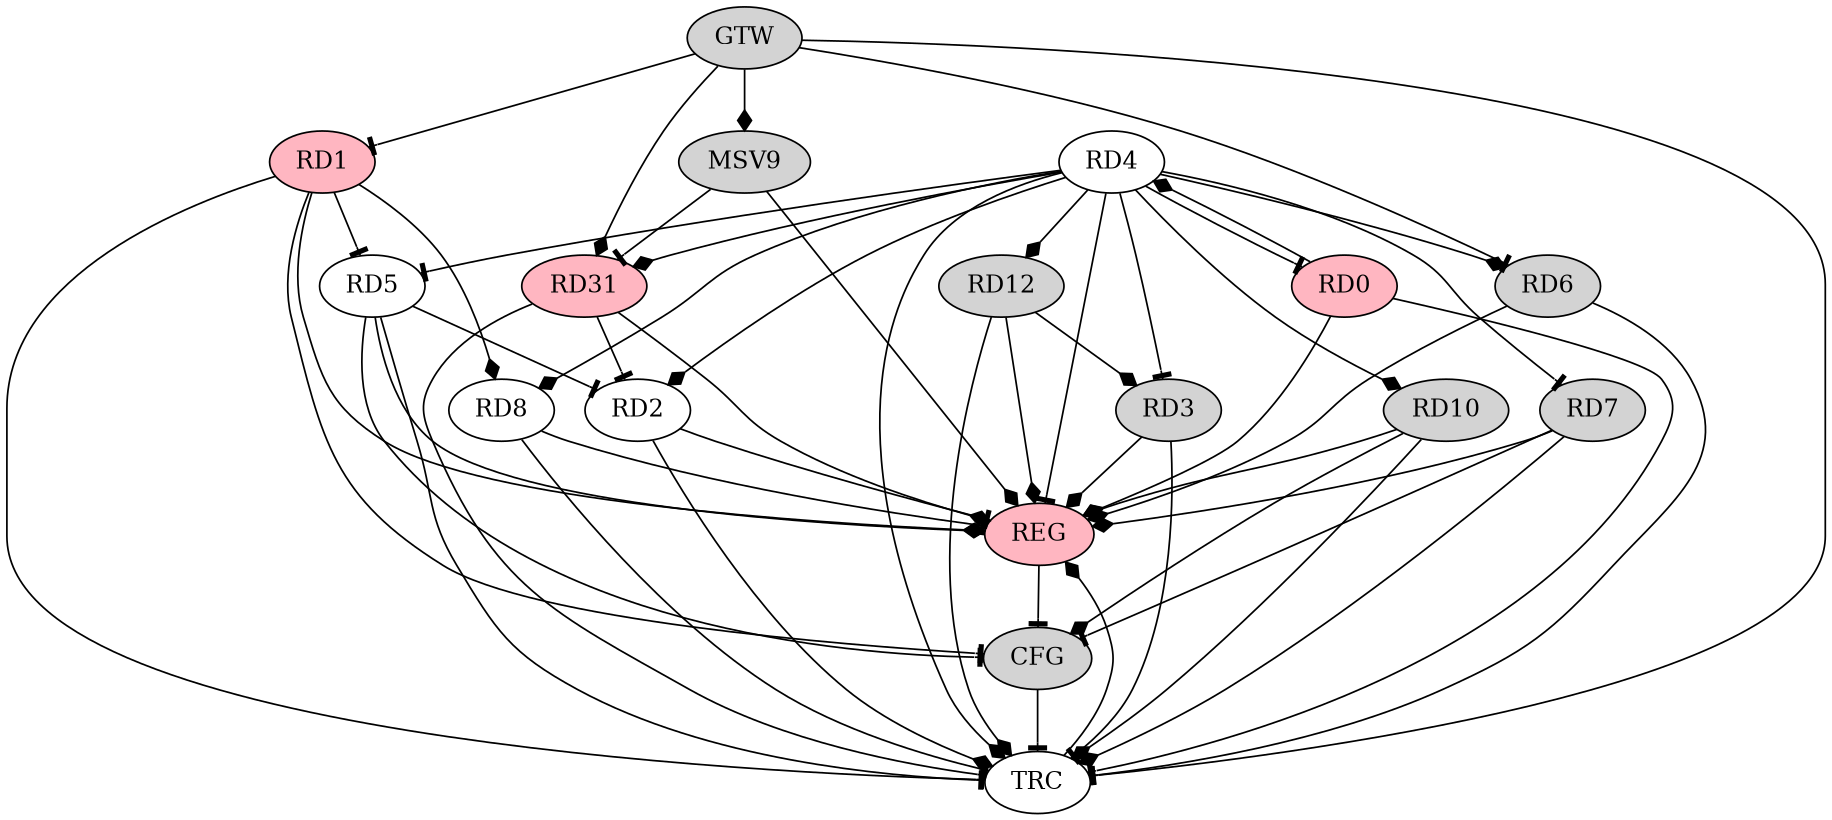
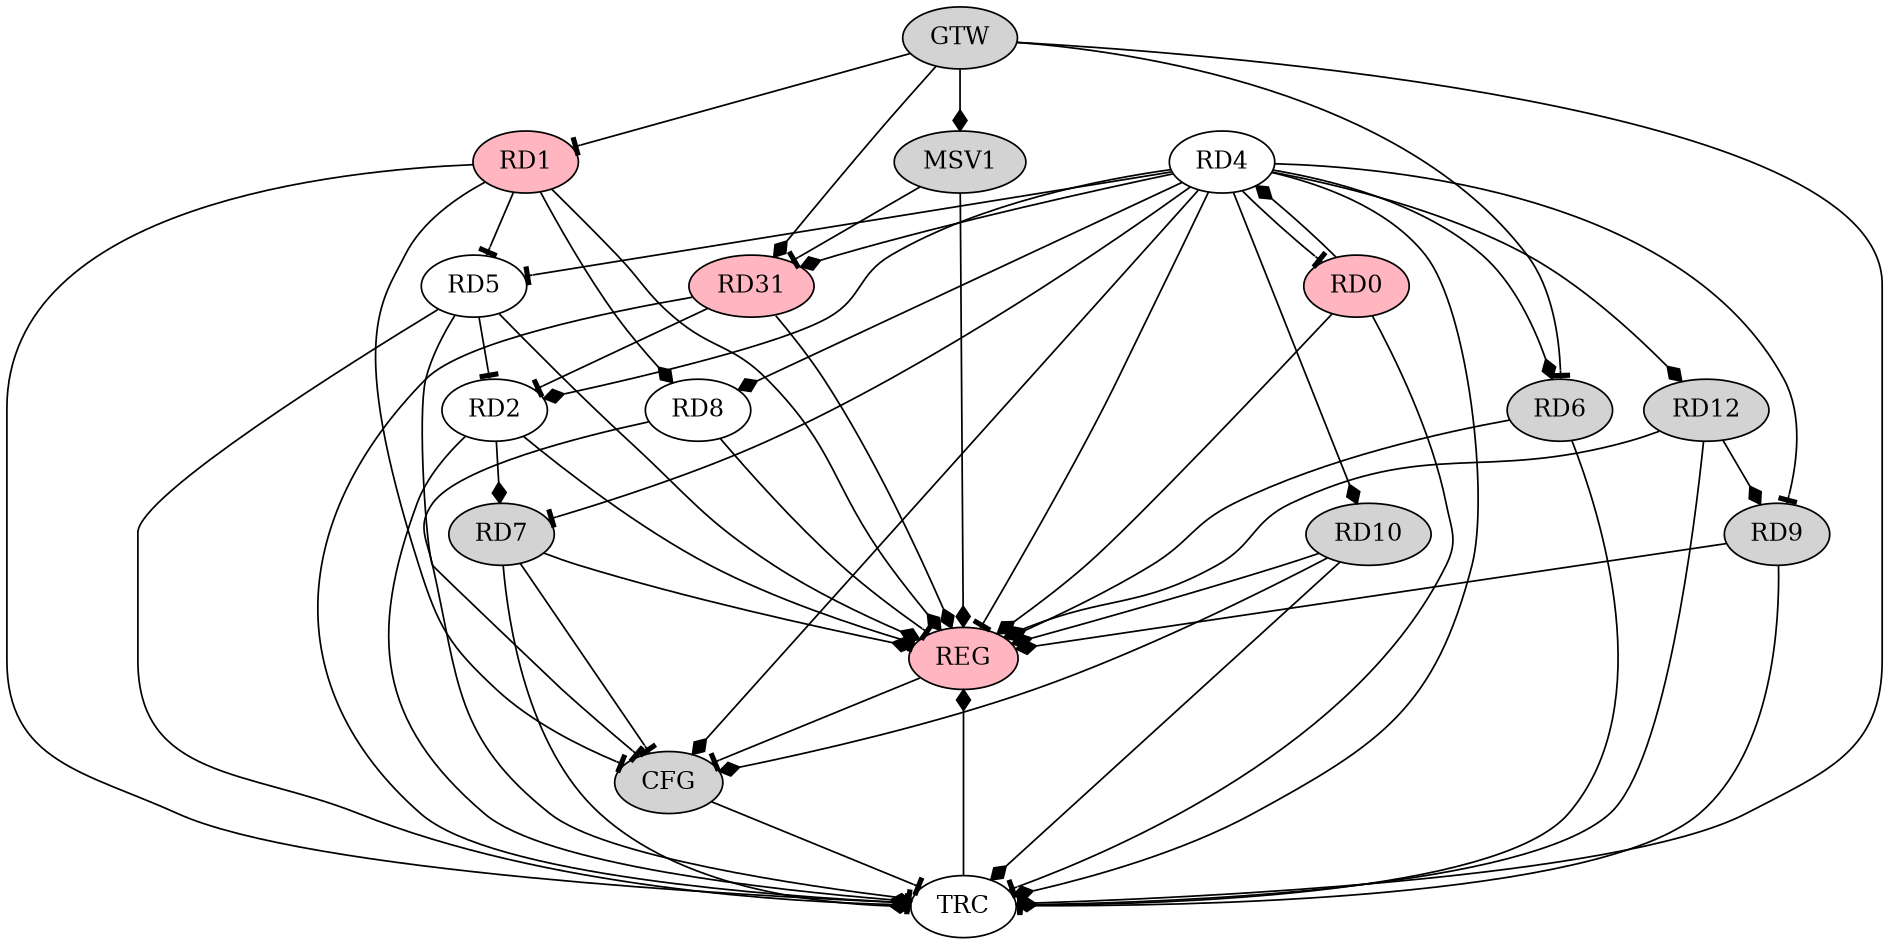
(745, 162) -> (960, 162)
(1169, 410) -> (1777, 534)
none -> (497, 453)
none -> (940, 478)
